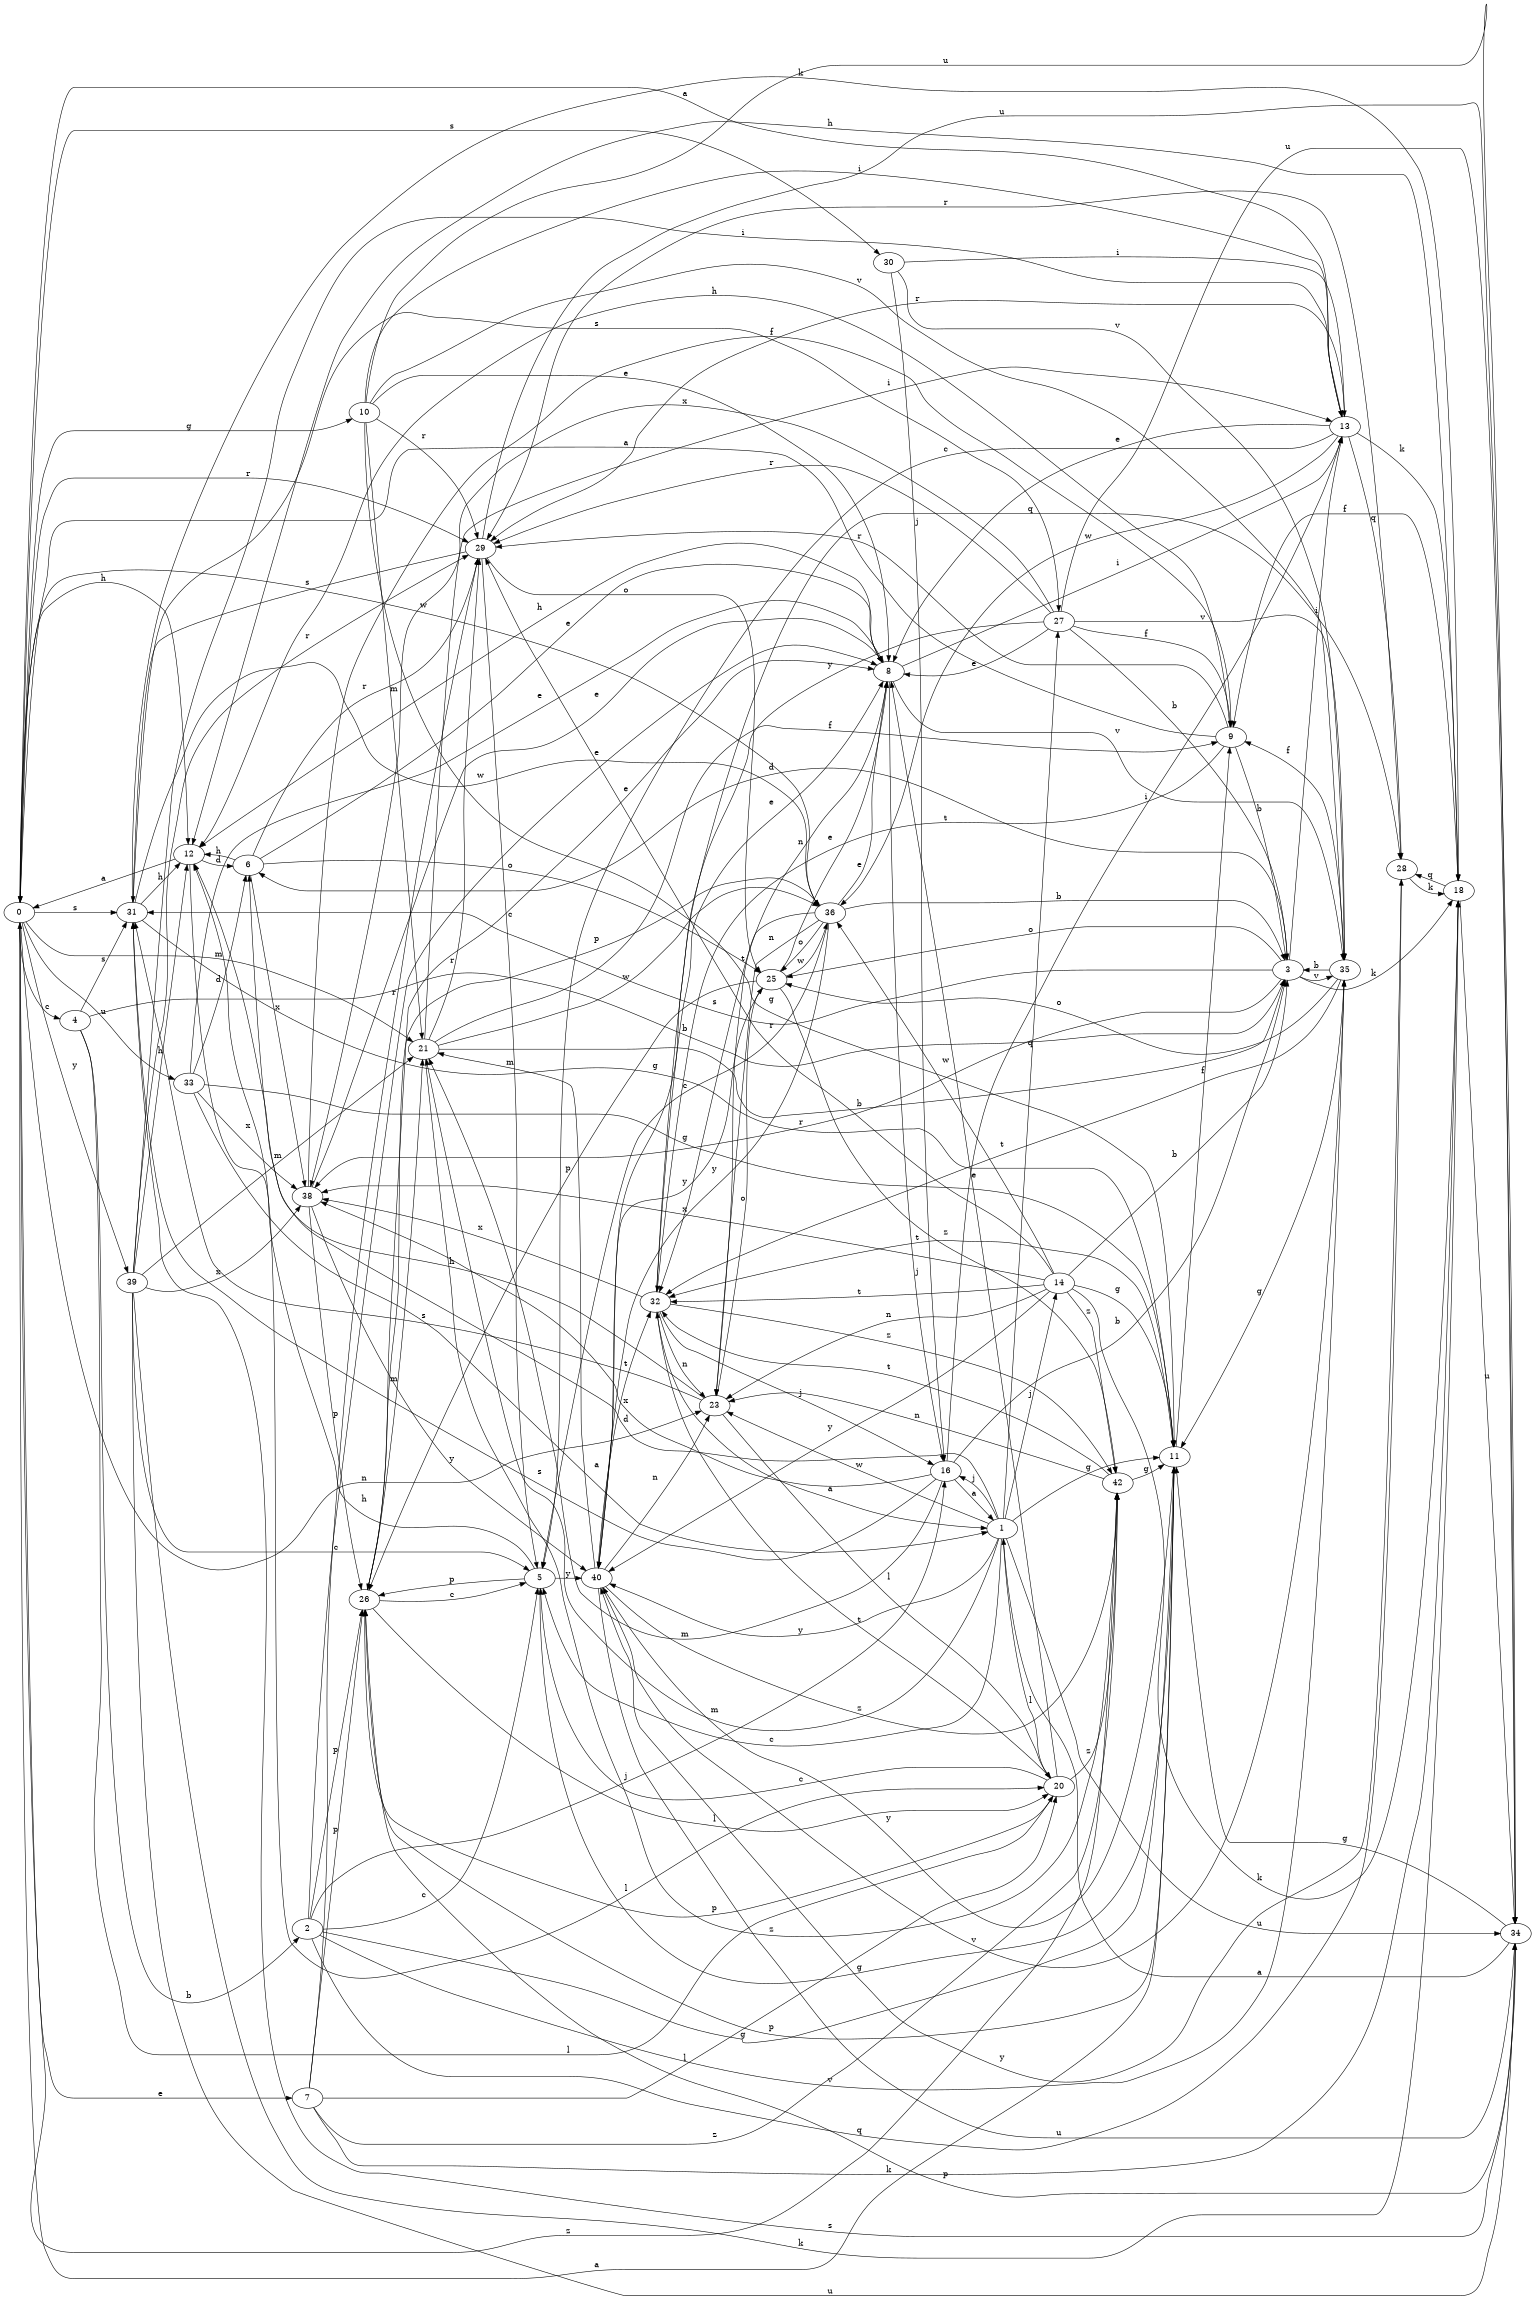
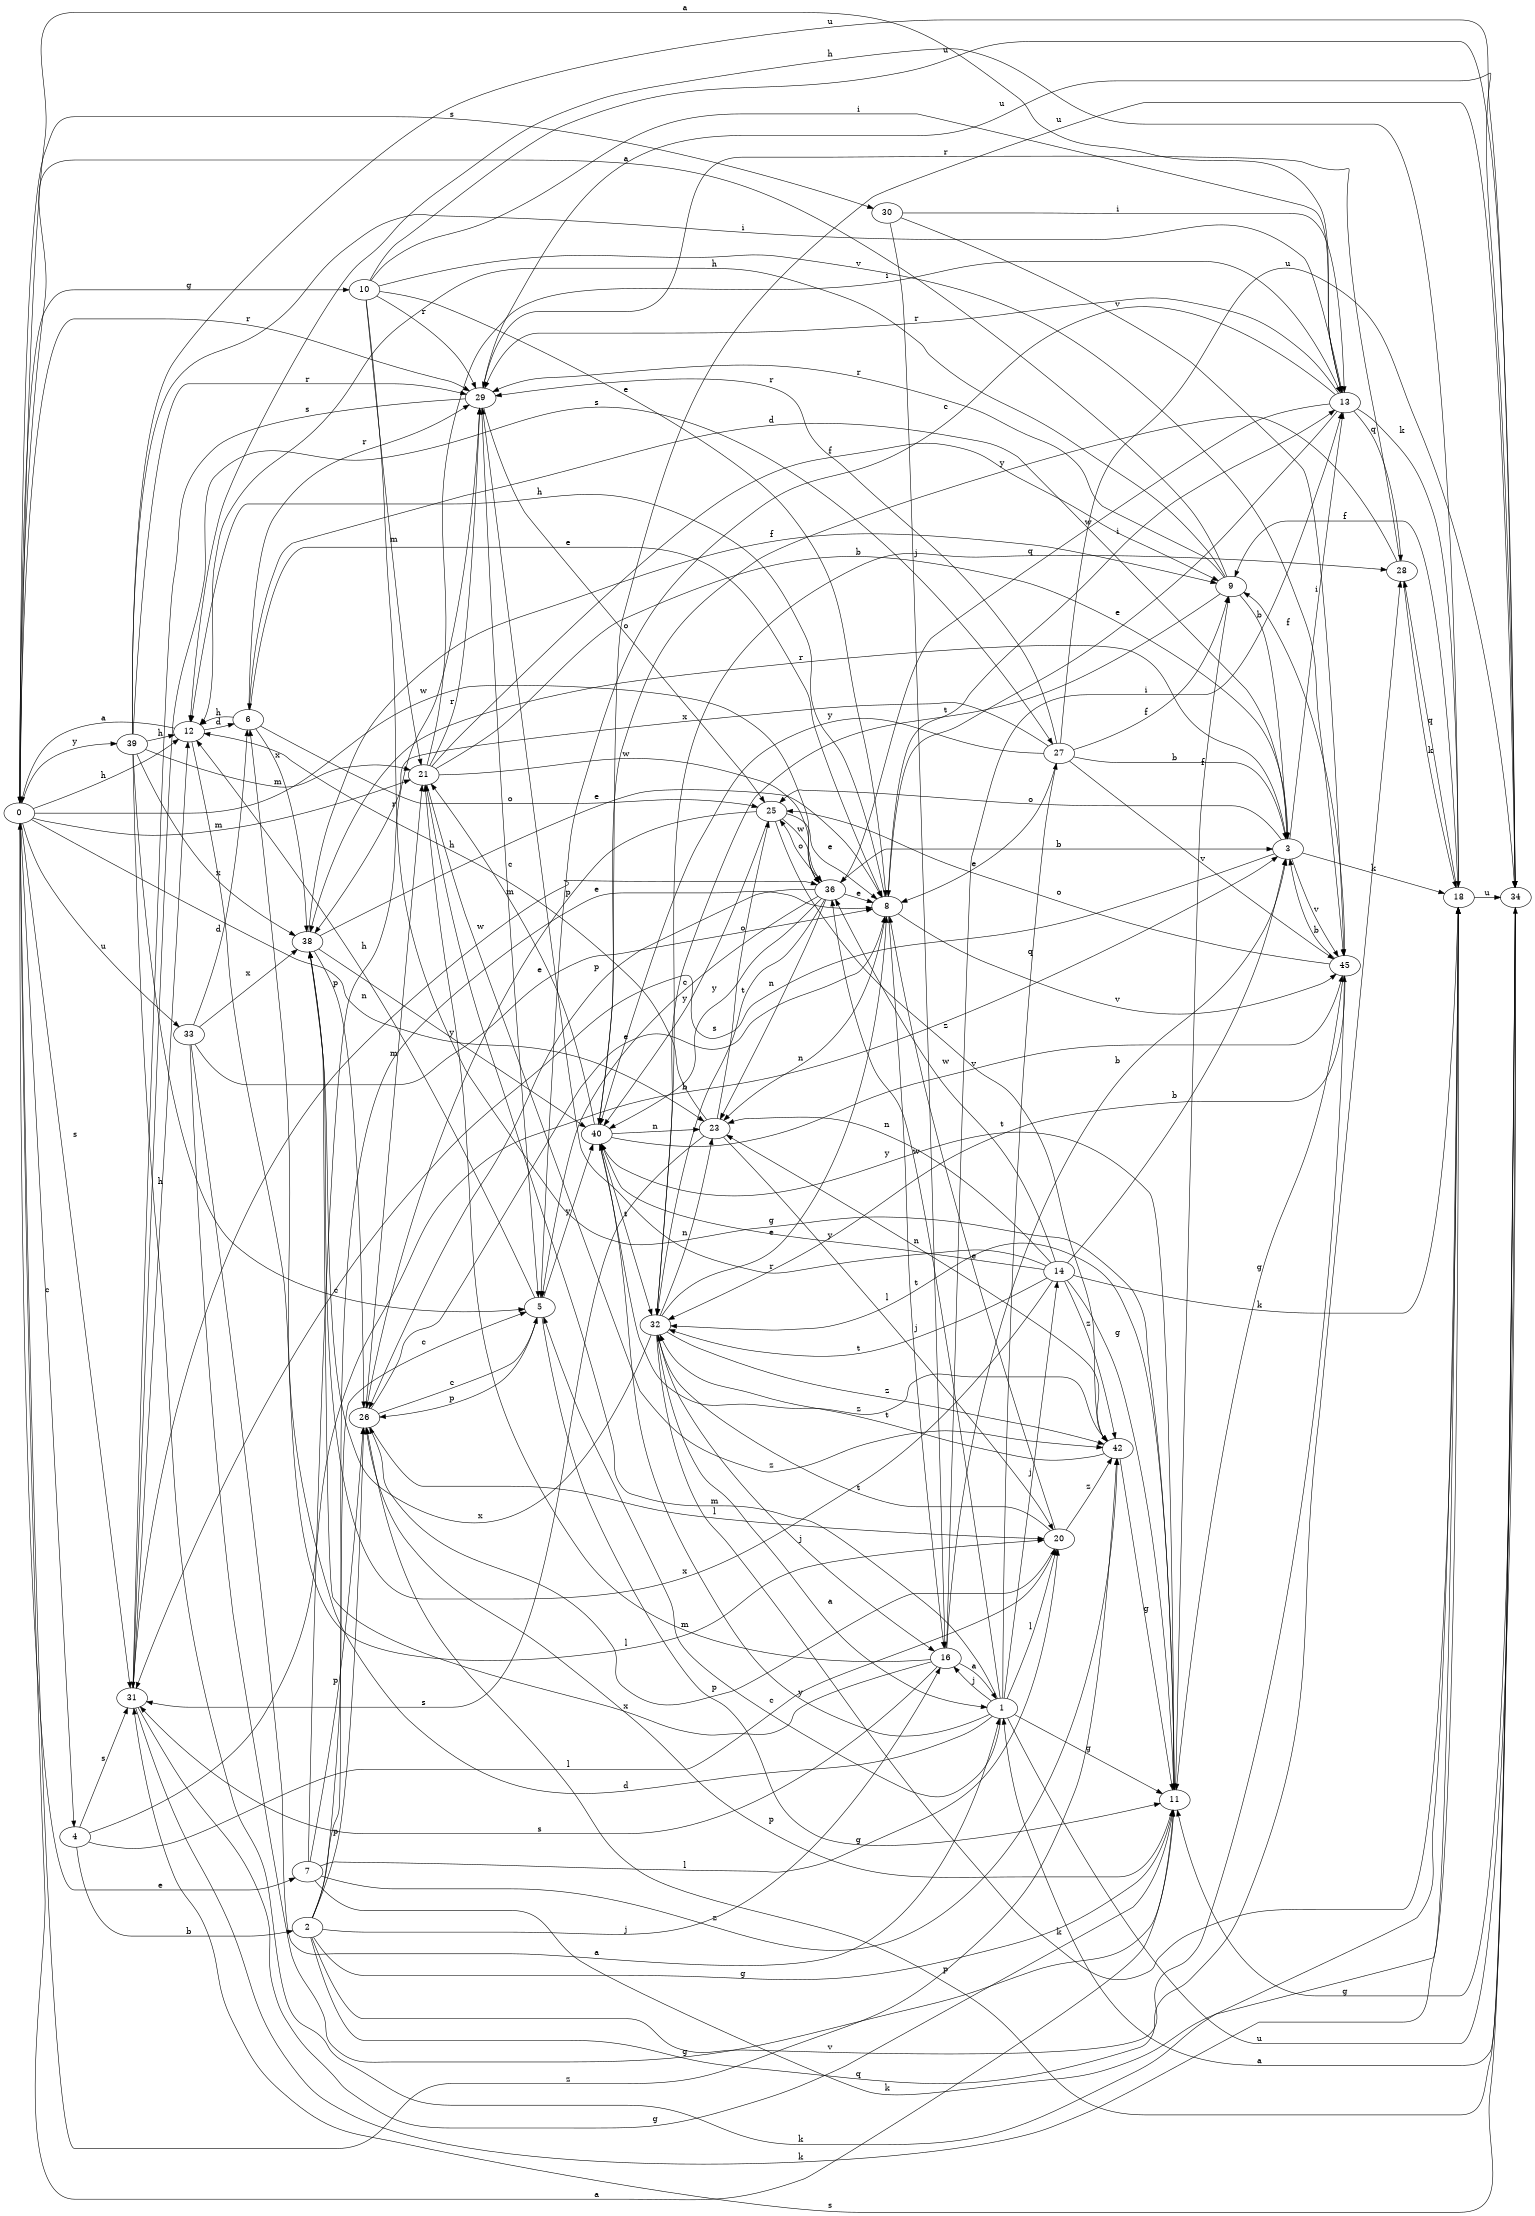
(1345, 970) -> (1345, 966)
(860, 1471) -> (939, 1295)
(727, 1797) -> none
none -> (1342, 1909)
